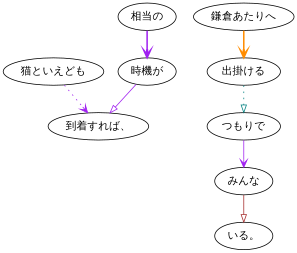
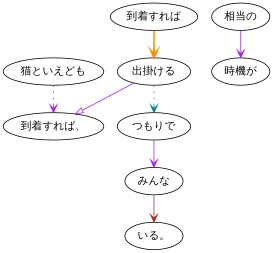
(244, 17) -> (154, 17)
(147, 40) -> (241, 40)
(244, 95) -> (154, 95)
(126, 96) -> (108, 97)
(244, 205) -> (154, 205)
